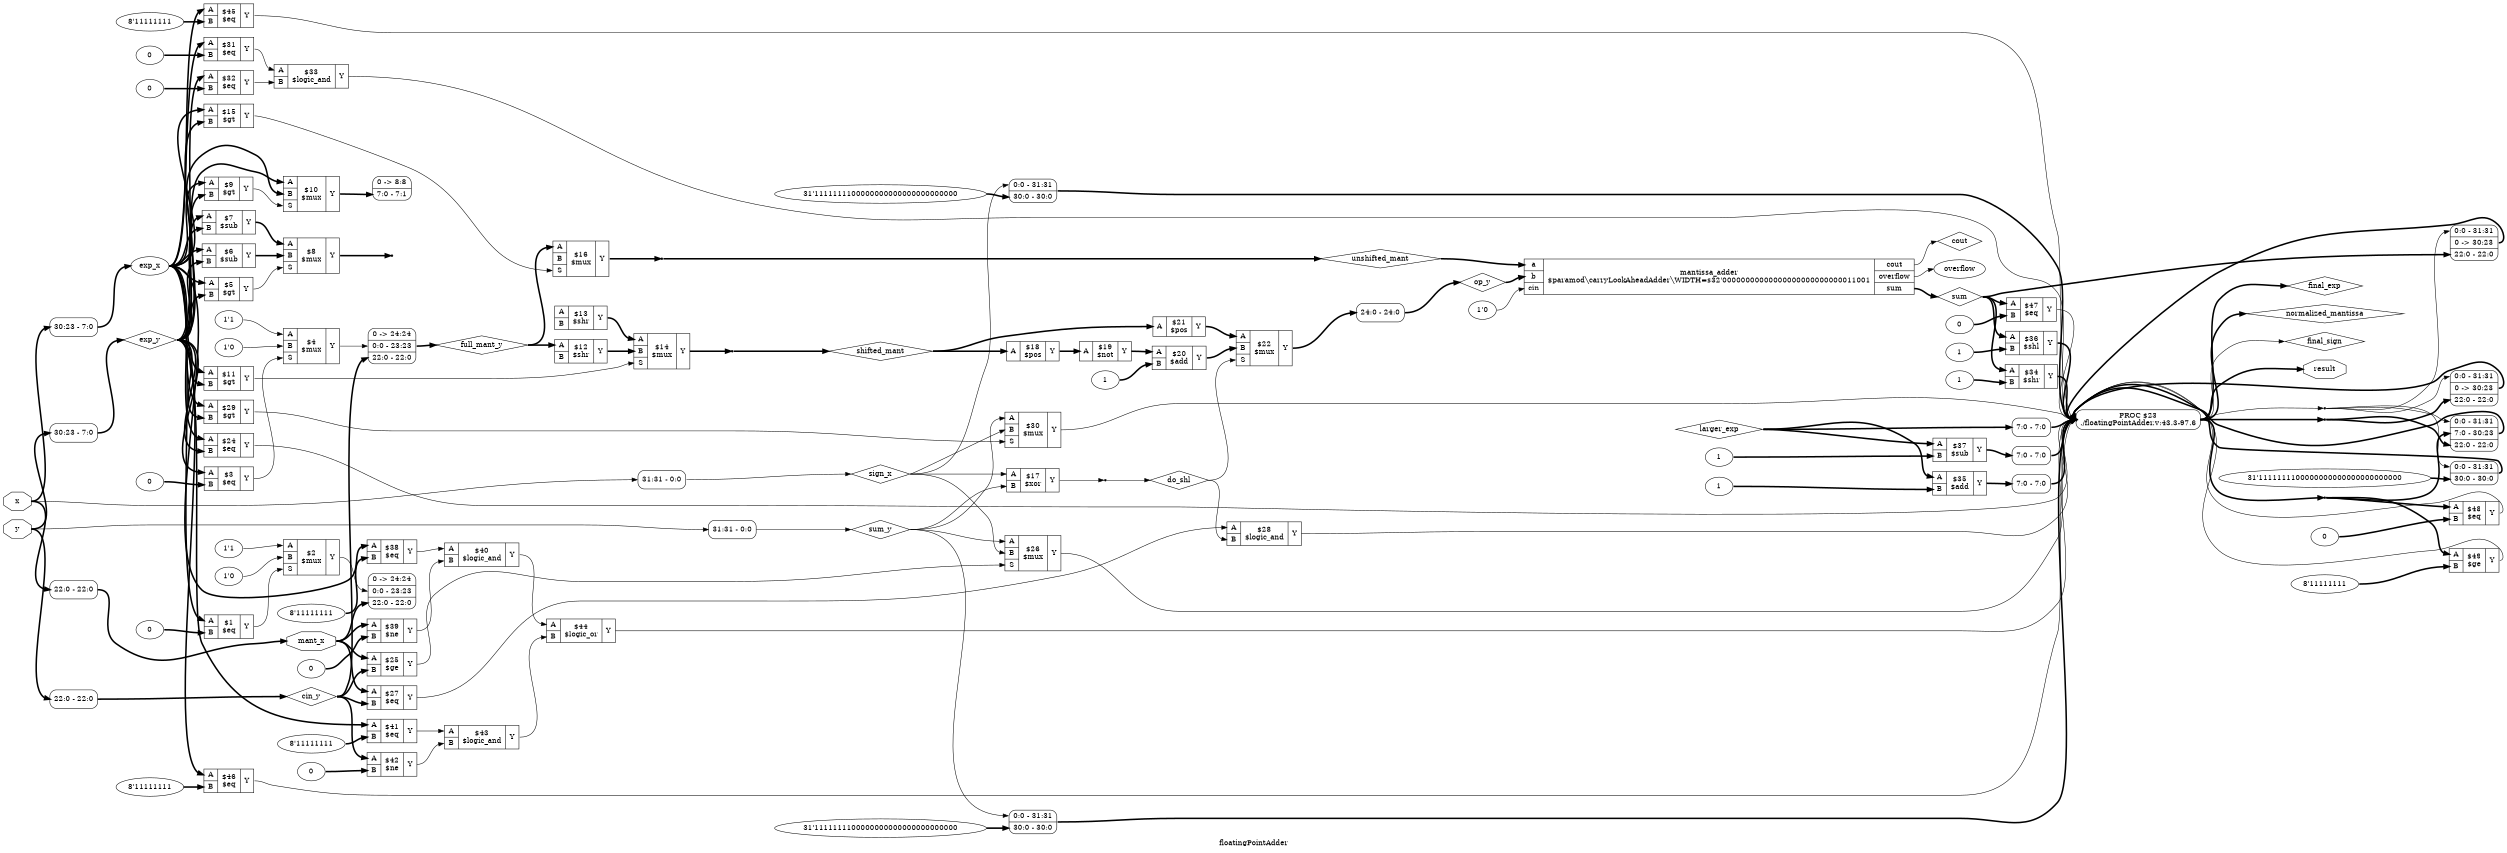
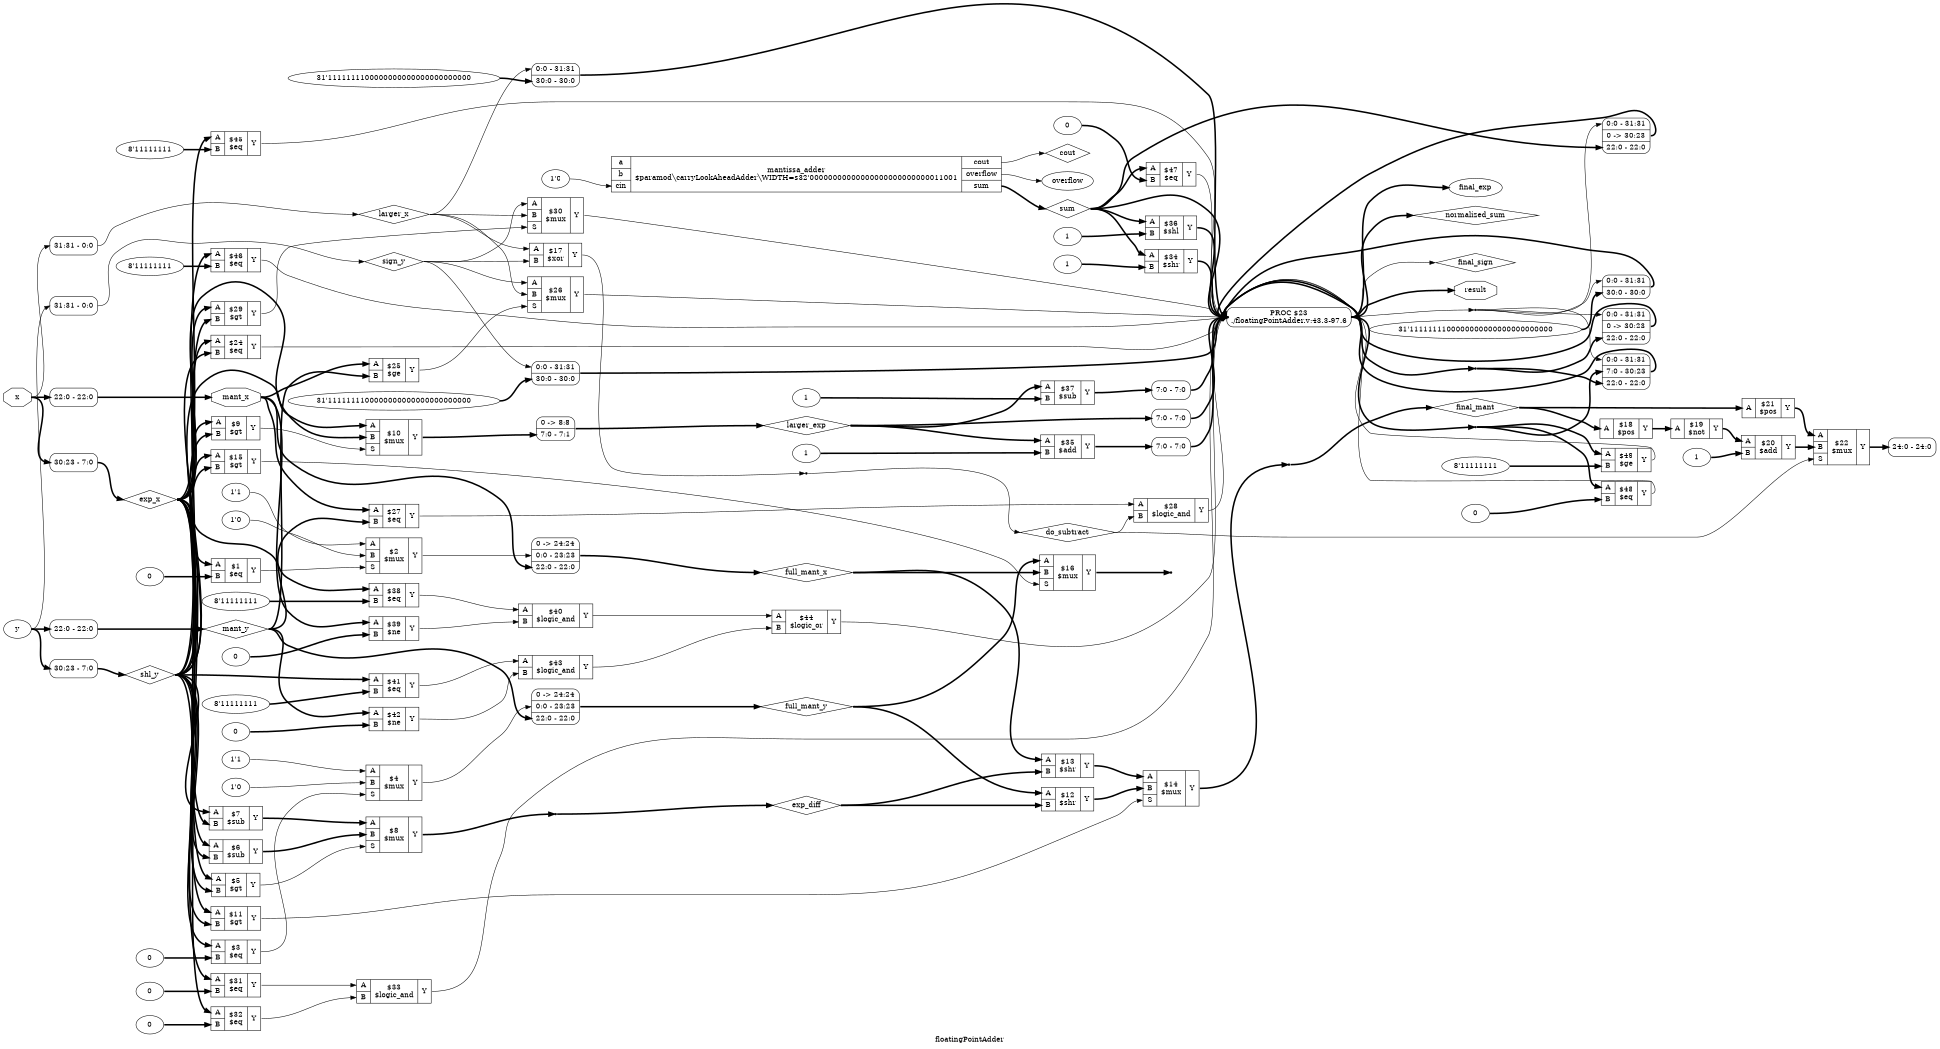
none -> (1206, 209)
(1380, 259) -> none
(150, 266) -> (150, 500)
(1482, 282) -> none
(2325, 286) -> (1476, 188)
(2325, 314) -> (1476, 215)
(150, 340) -> (150, 675)
(881, 351) -> (1476, 408)
none -> (666, 427)
(881, 474) -> (394, 214)
(1179, 480) -> (1068, 532)
(17, 529) -> (17, 629)
(881, 530) -> (394, 262)
none -> (806, 573)
(311, 697) -> (236, 629)
none -> (806, 805)
